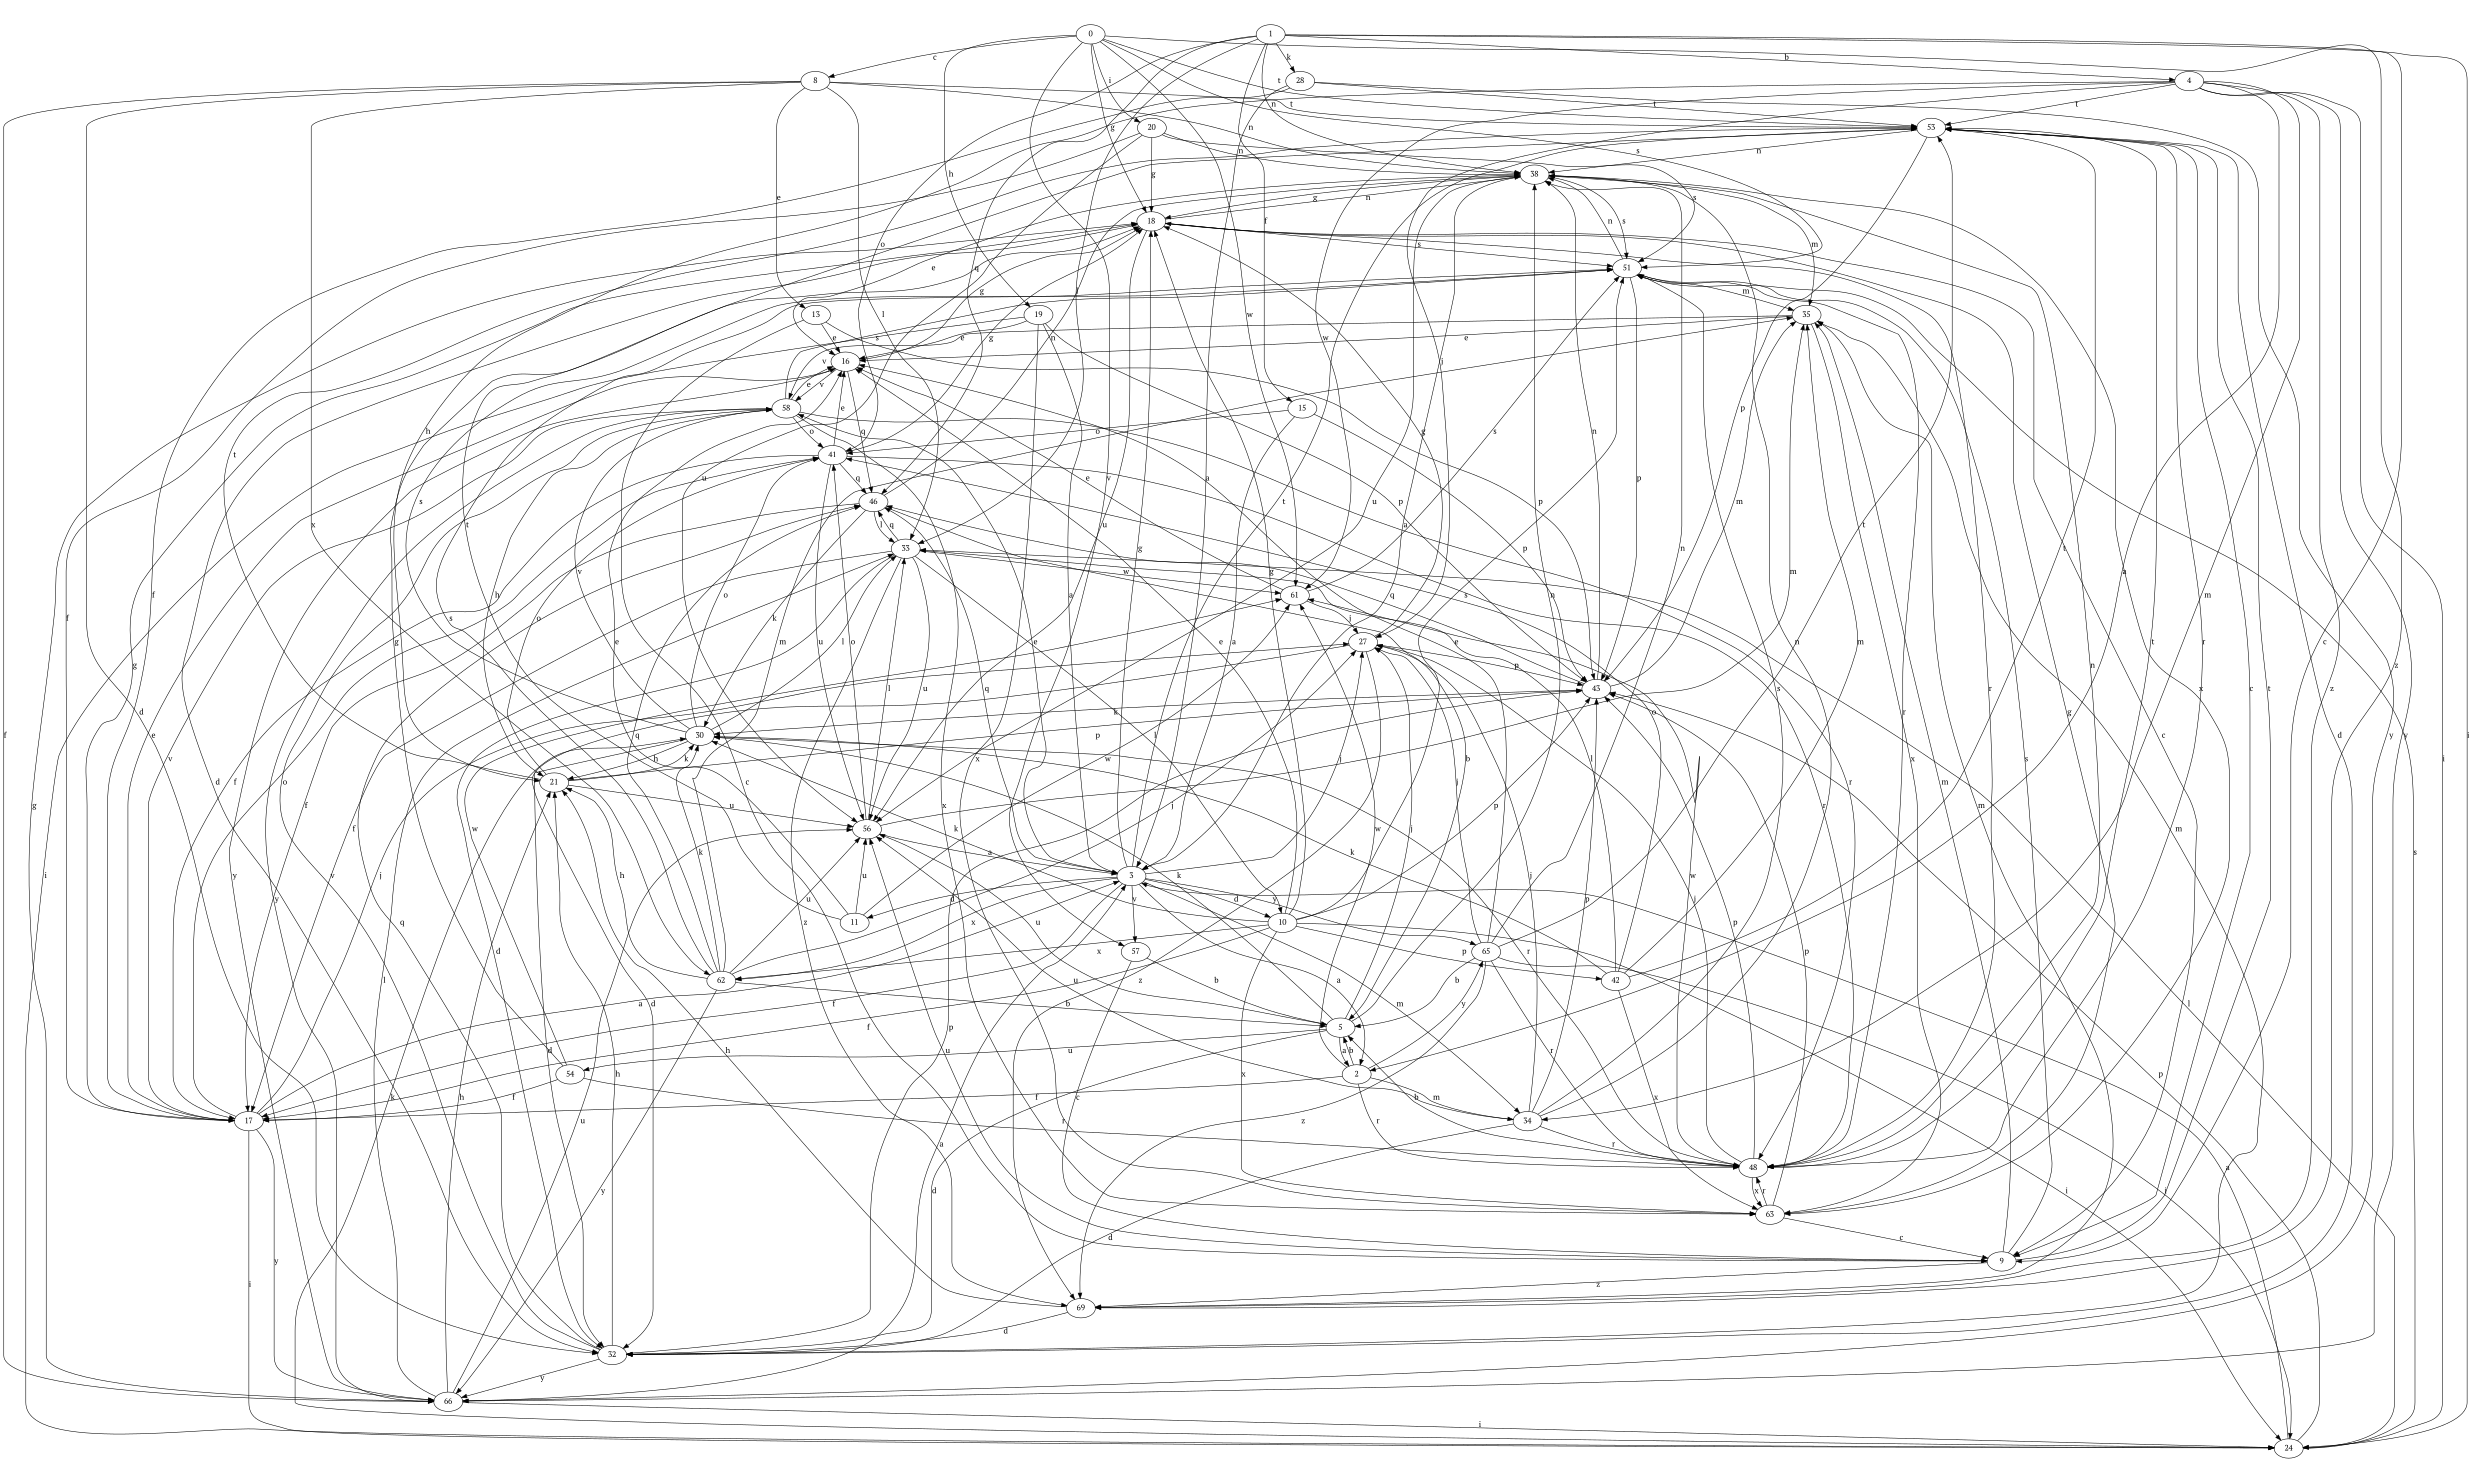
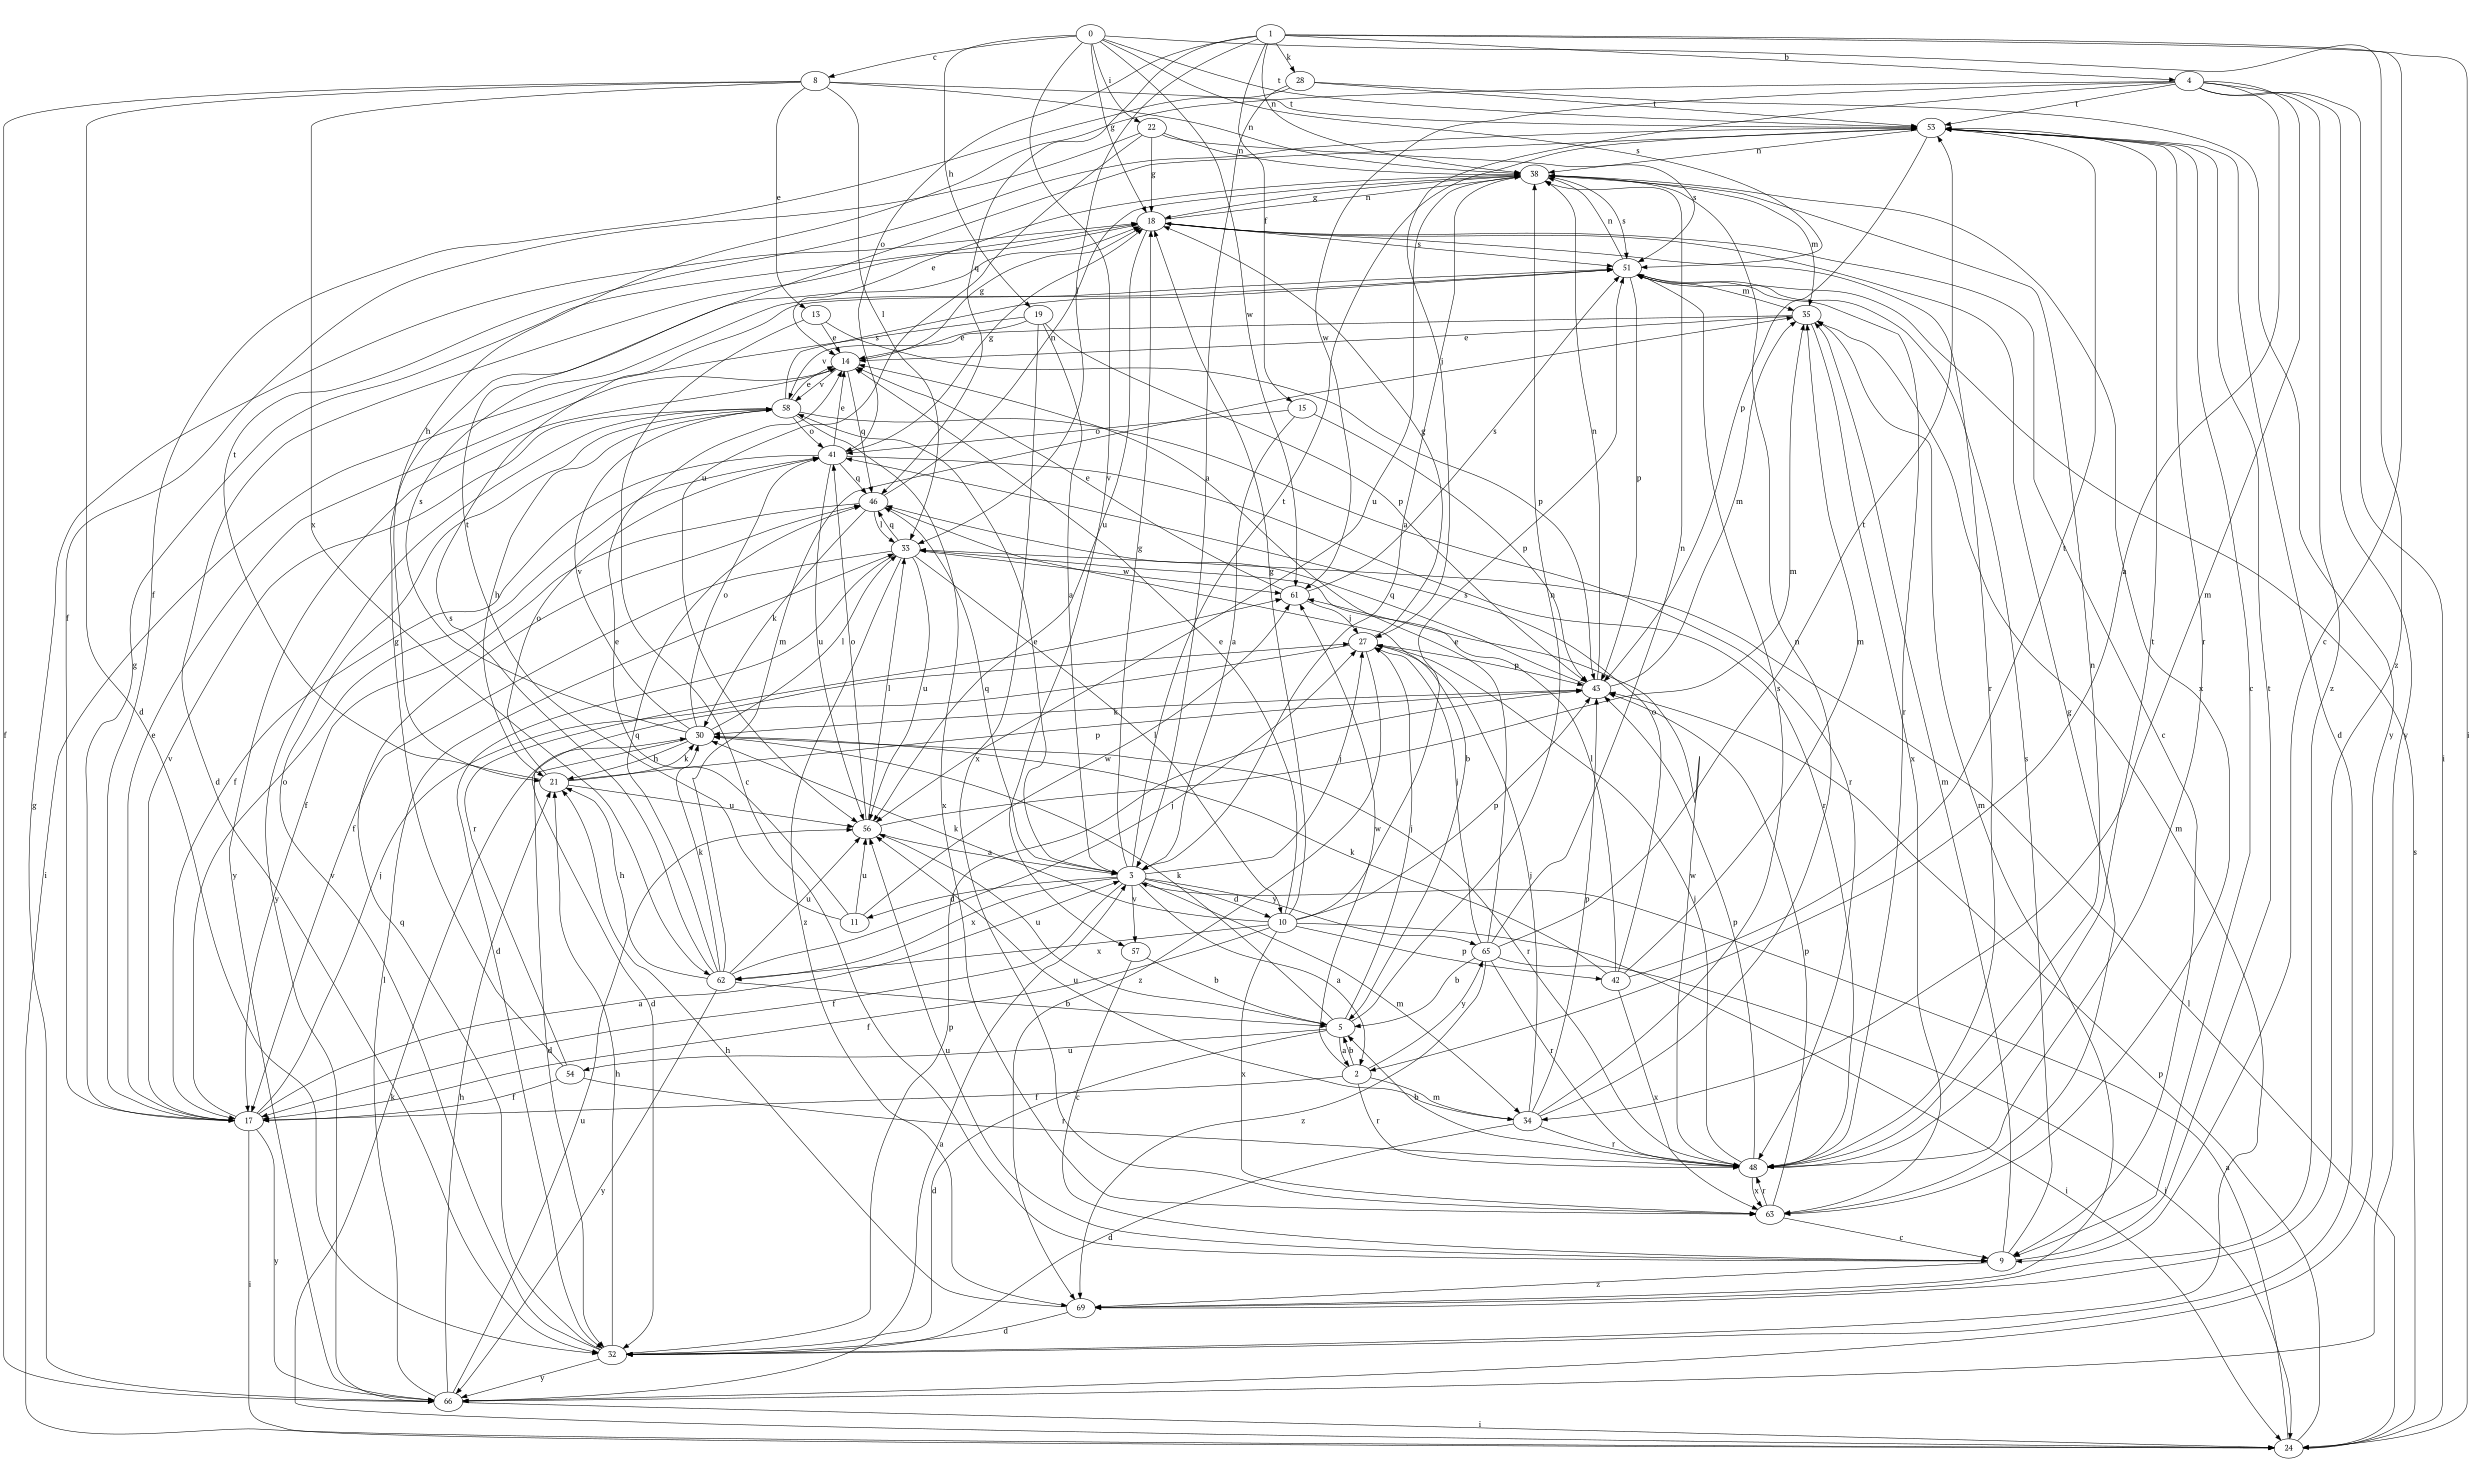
(1152, 128) -> (1152, 128)
(845, 362) -> (845, 362)
(475, 829) -> (475, 829)
